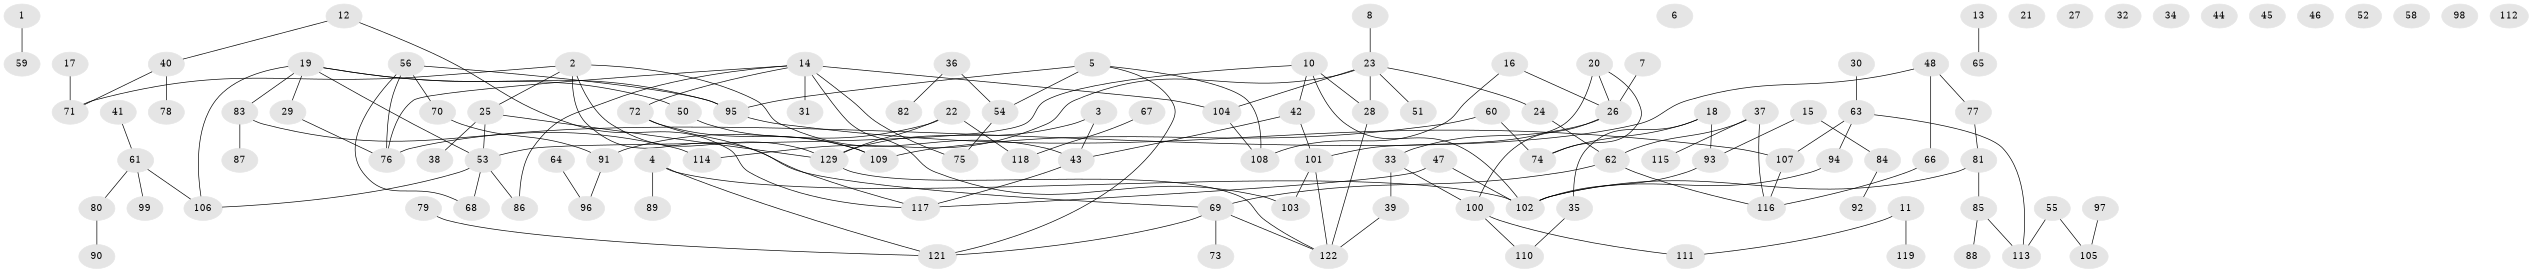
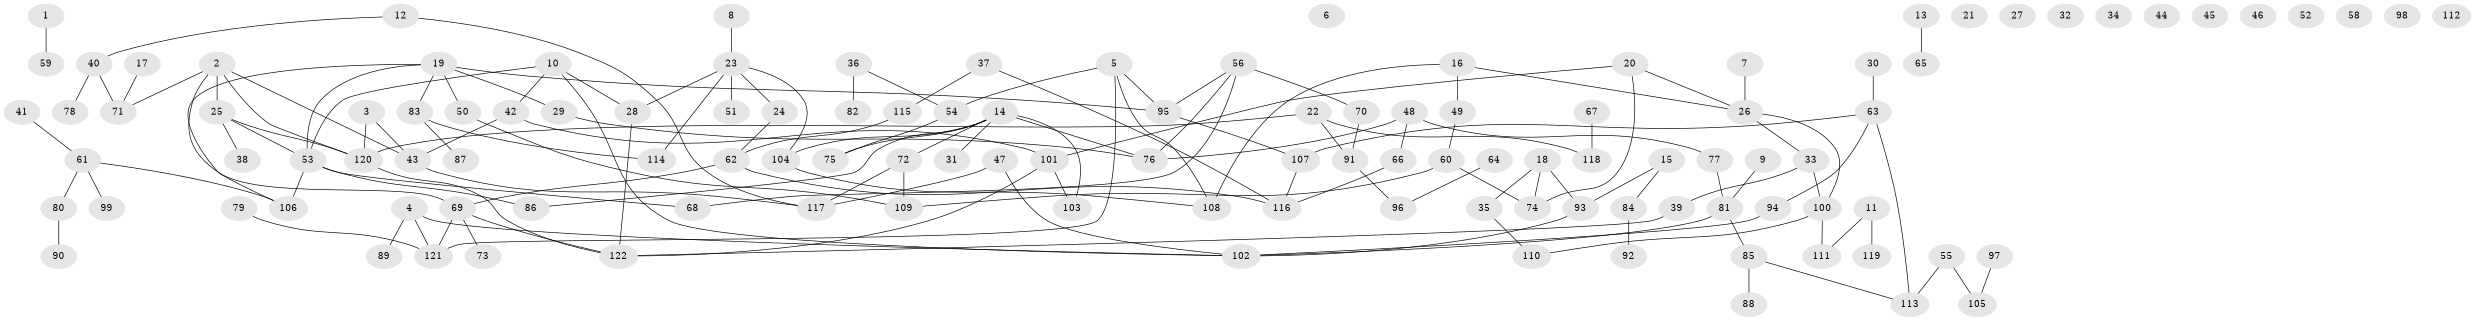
none -> (1458, 112)
(1686, 136) -> (817, 136)
(829, 160) -> (363, 160)
none -> (1763, 160)
